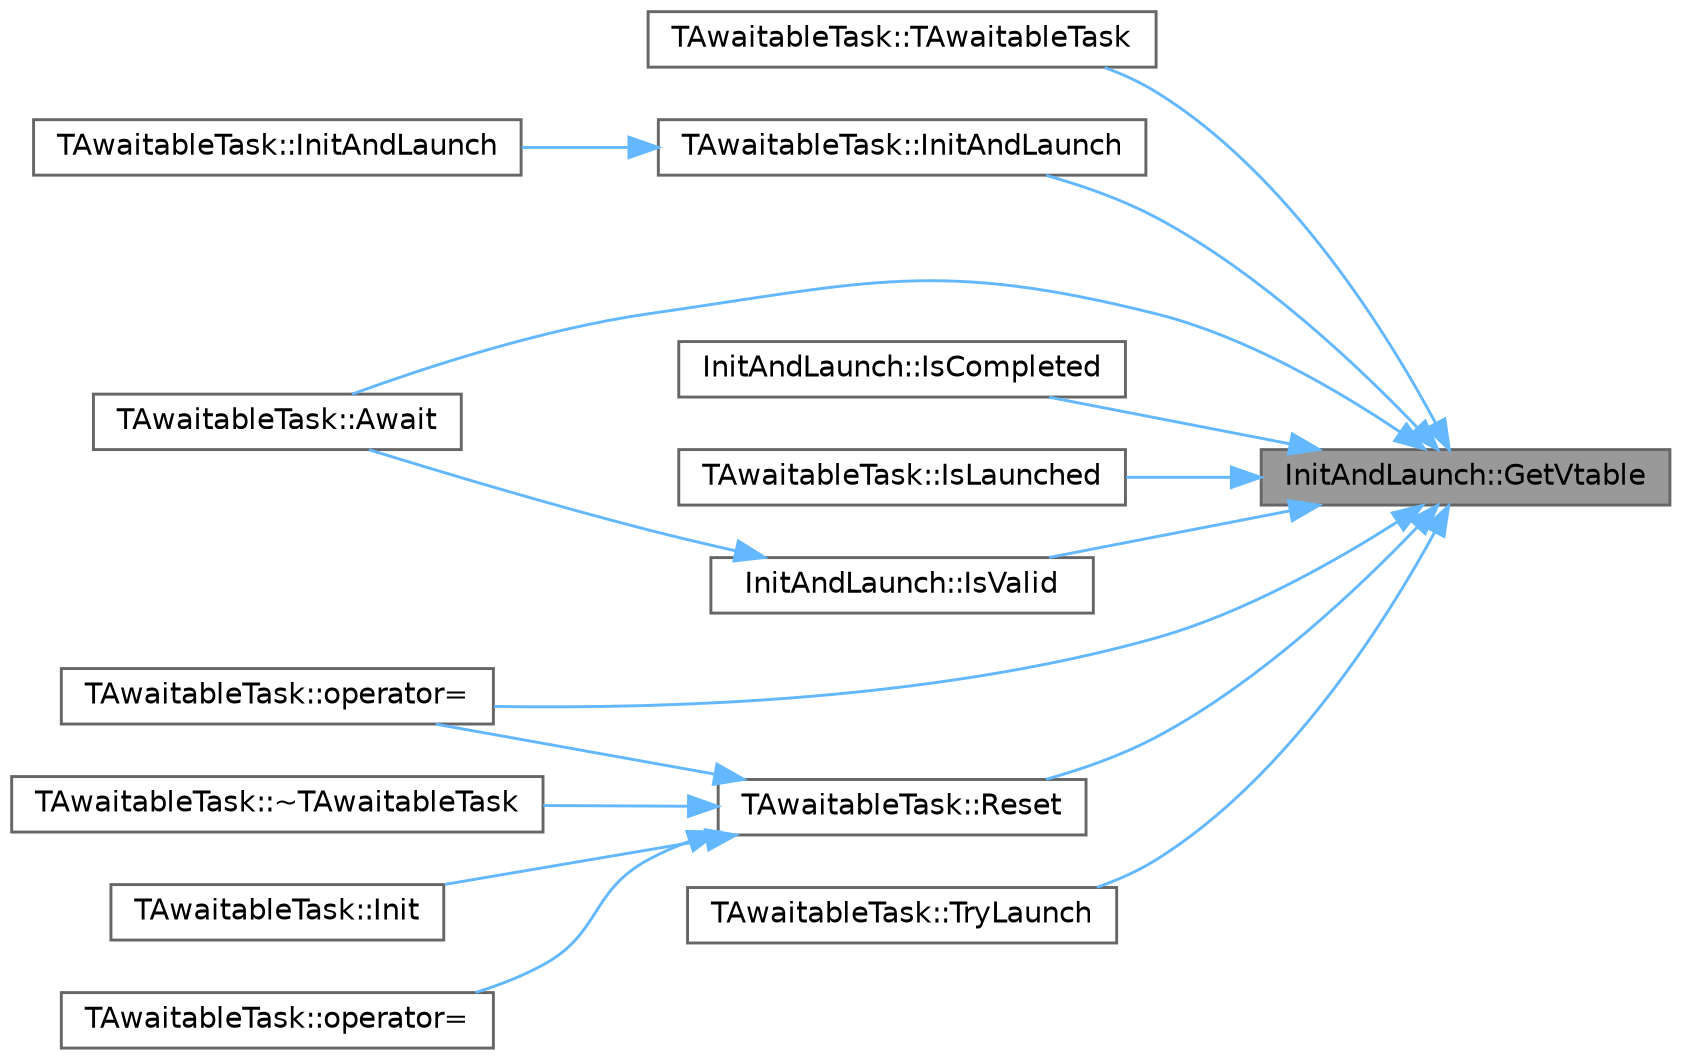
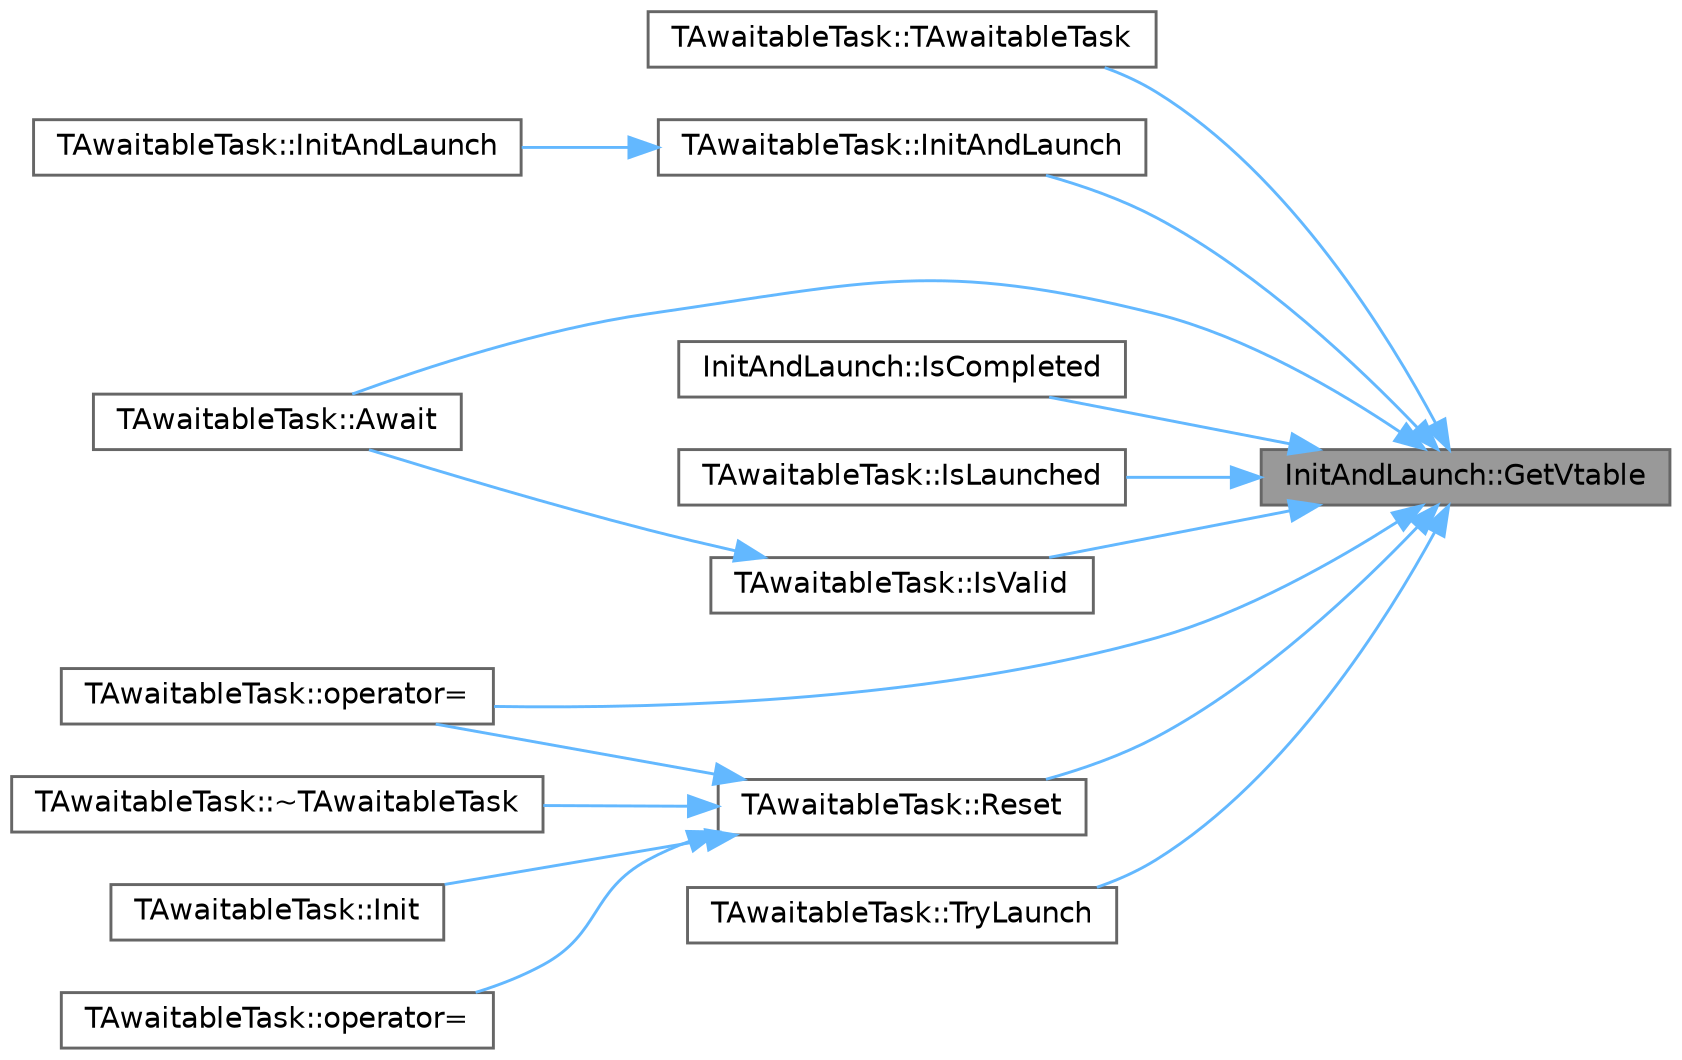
(902, 585) -> (902, 585)
